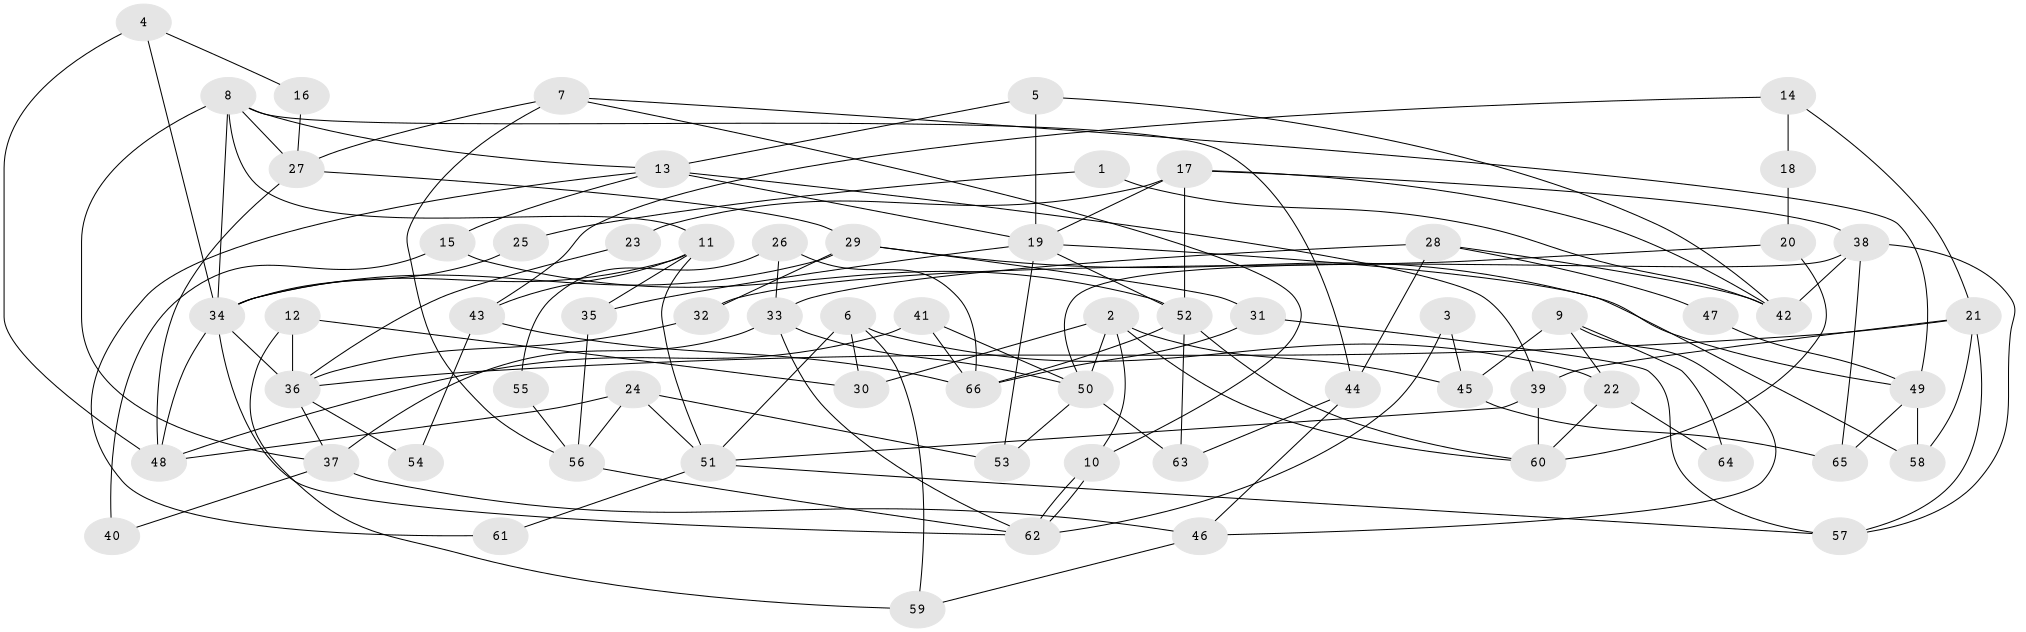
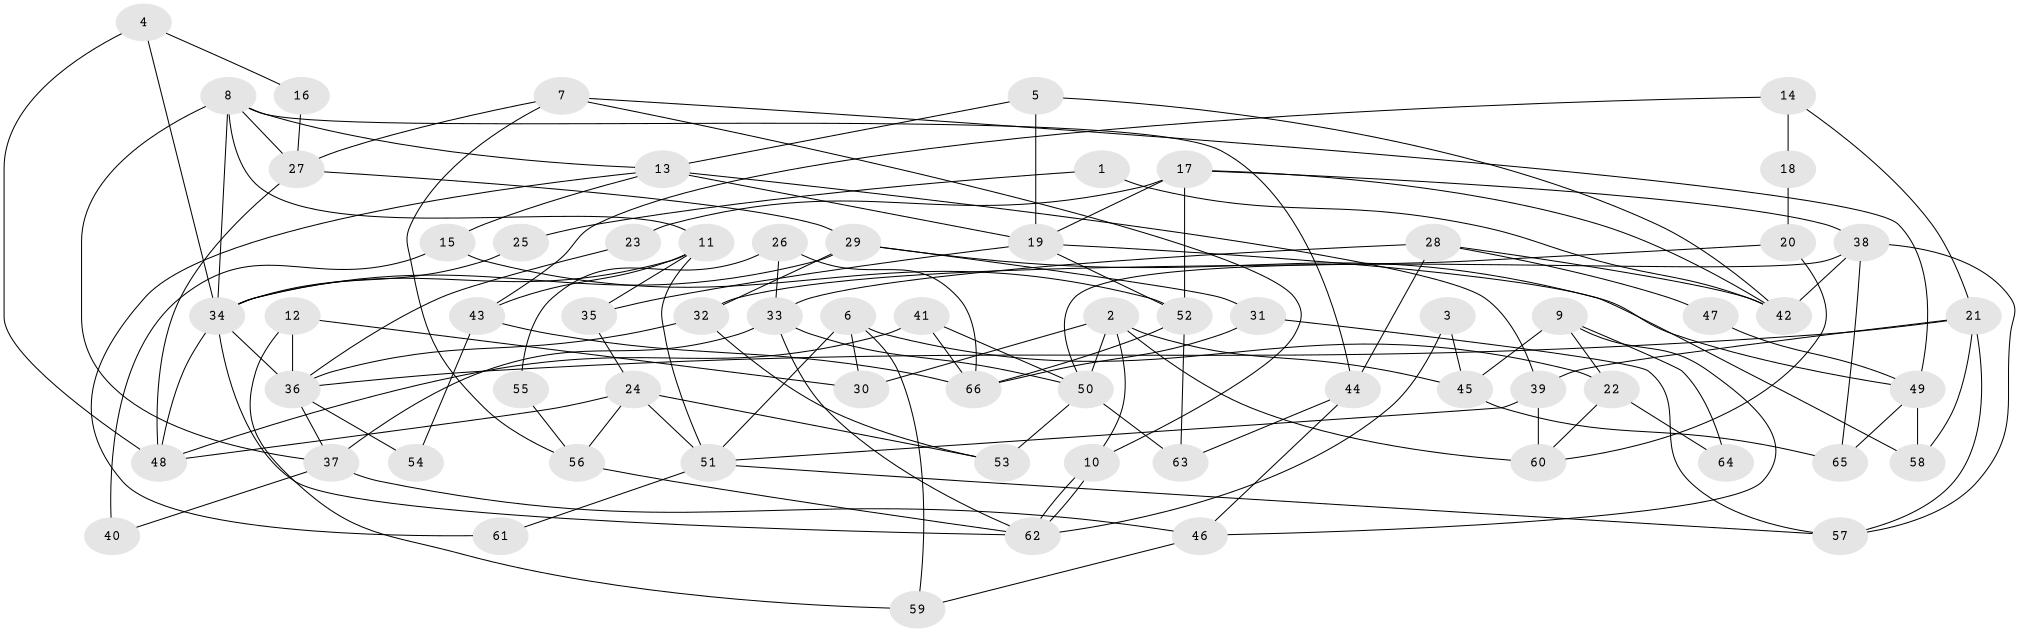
(1022, 334) -> (844, 417)
(583, 389) -> (611, 353)
(1322, 410) -> none
